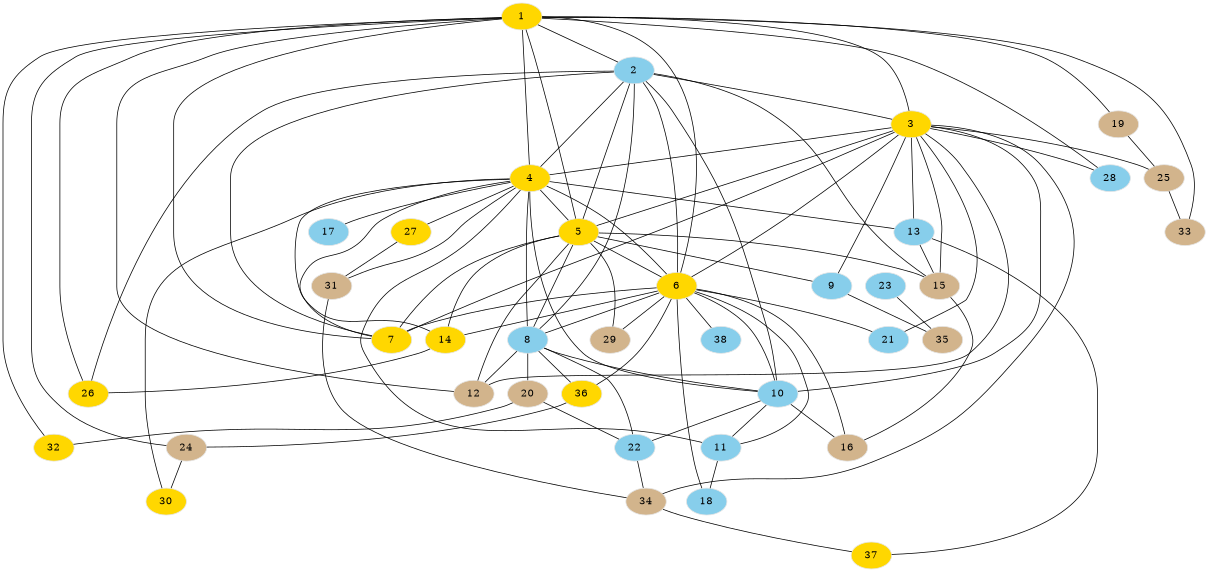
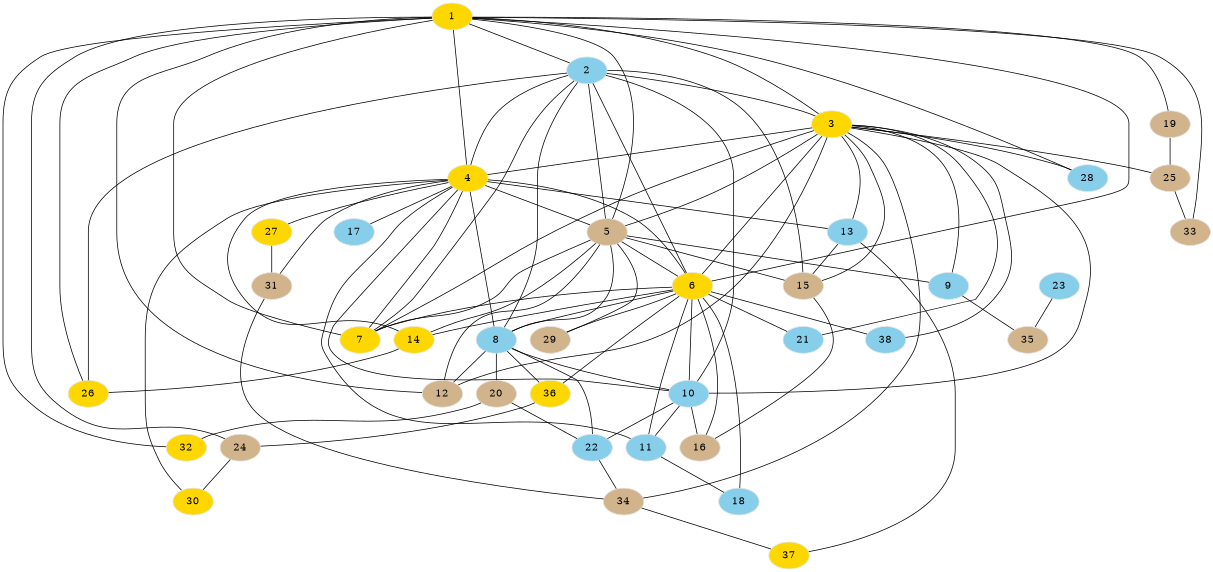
none -> (1004, 212)
(579, 232) -> (607, 232)
